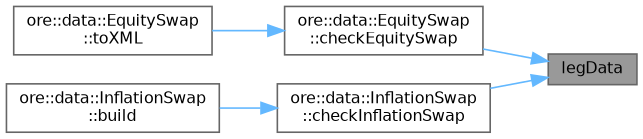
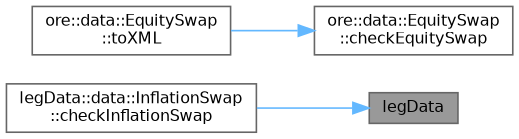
(508, 54) -> none
(113, 108) -> none
(384, 108) -> (131, 108)
